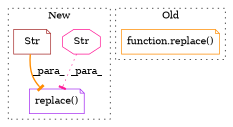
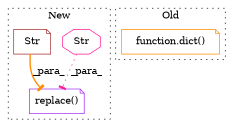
(170, 42) -> (170, 42)
